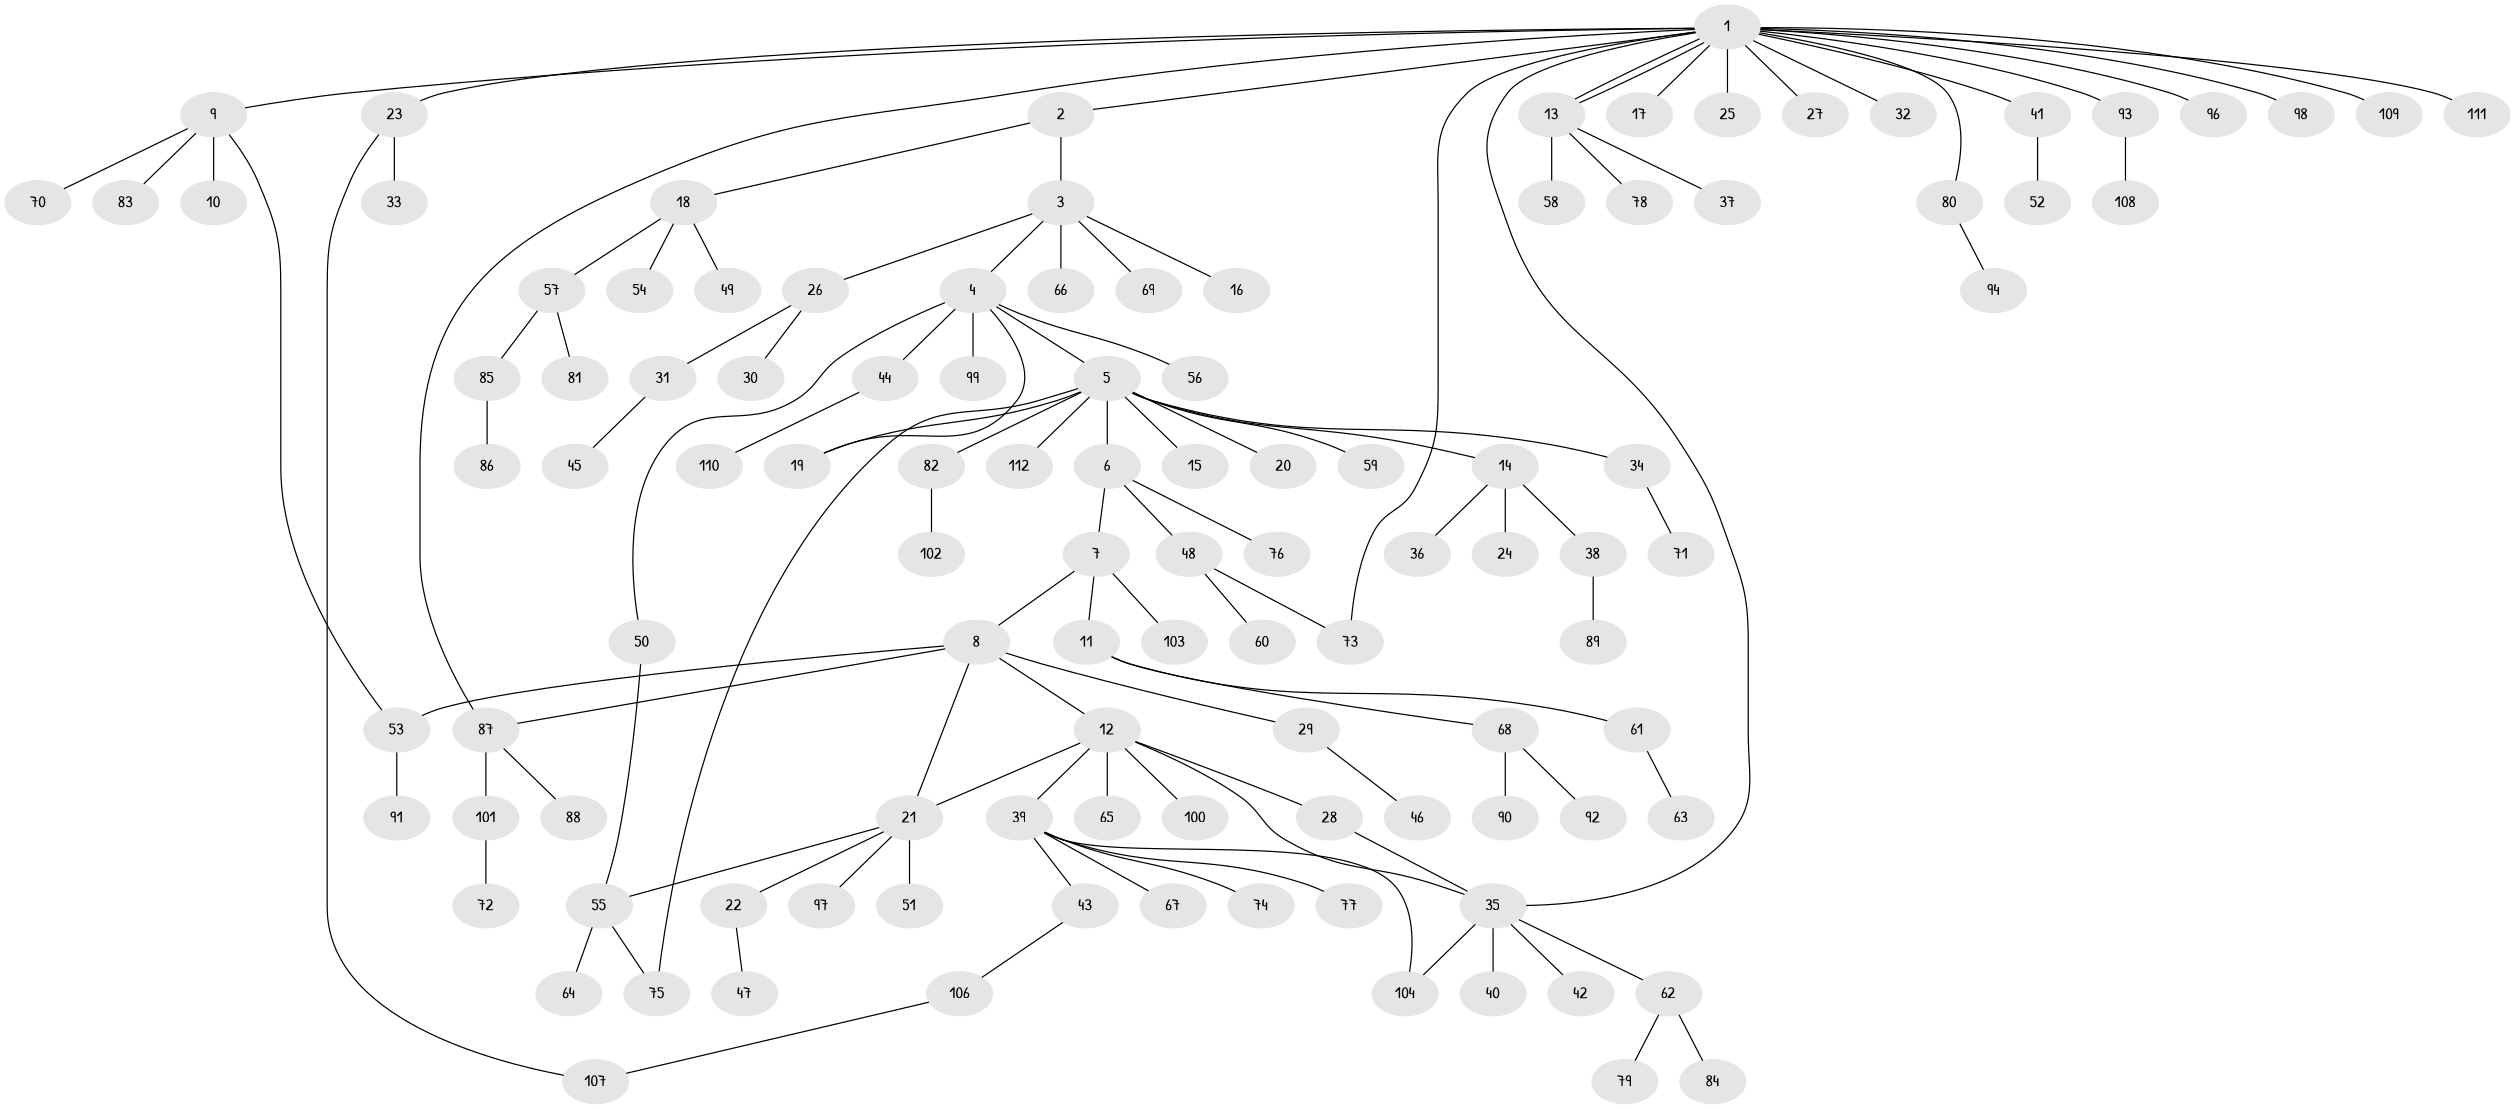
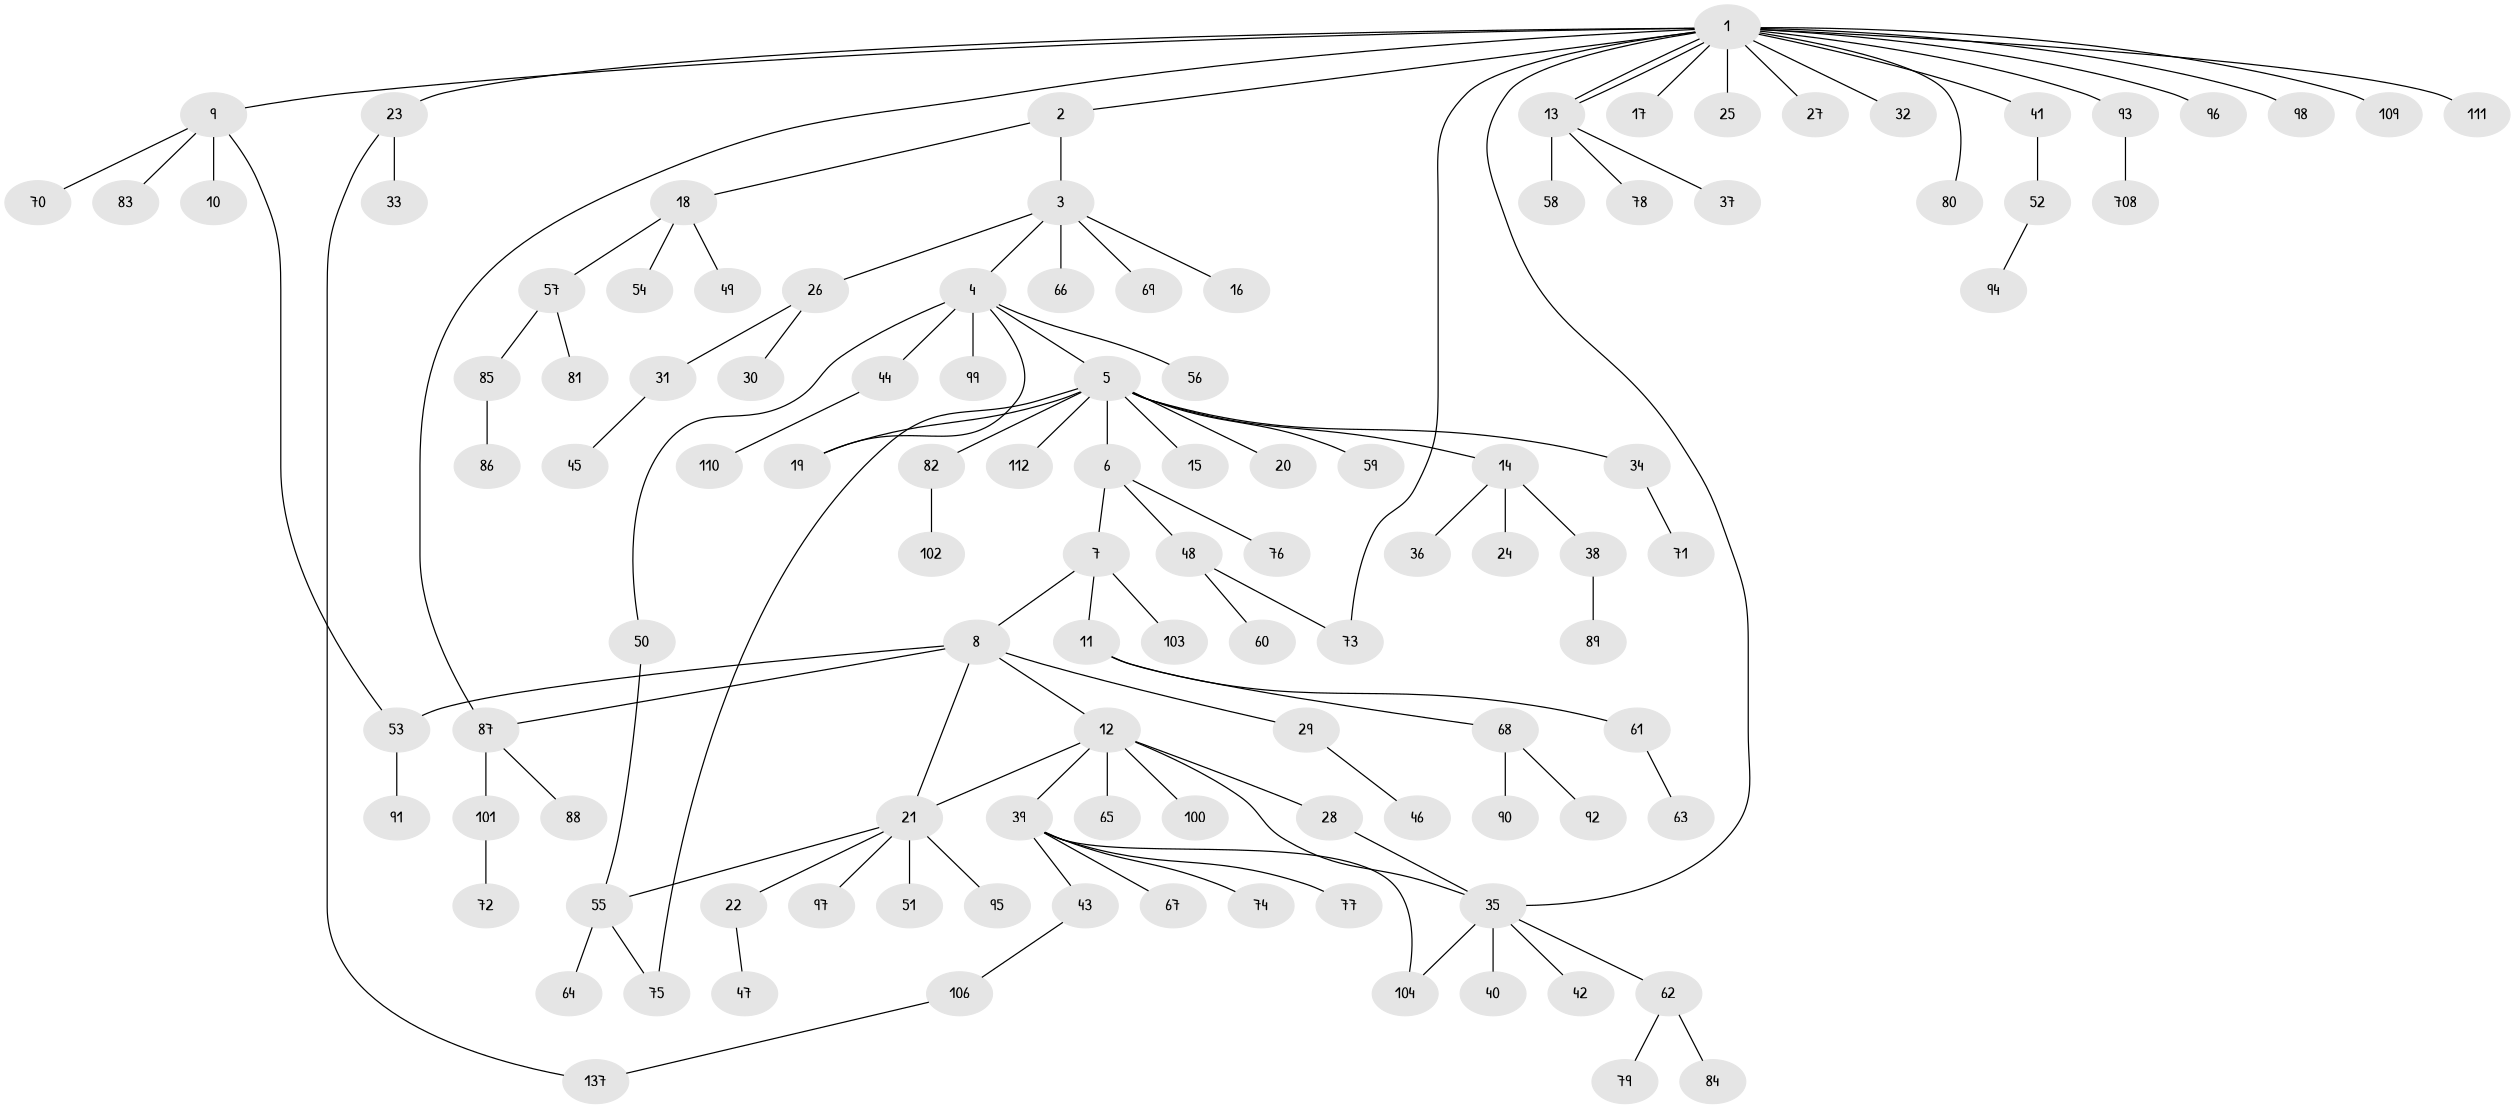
(2125, 203) -> (2125, 203)
(1972, 247) -> (2016, 247)
none -> (997, 906)
(596, 1082) -> (596, 1082)
